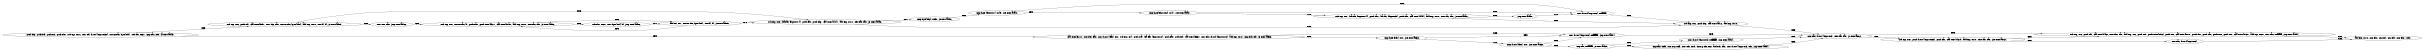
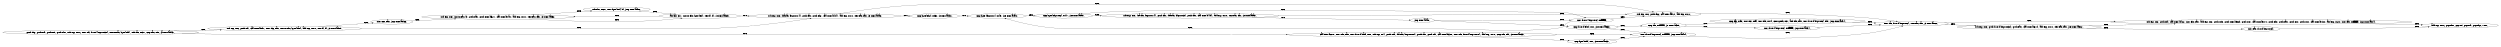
(1298, 5) -> (1290, 28)
(1463, 41) -> (1501, 23)
(1592, 47) -> (1664, 25)
